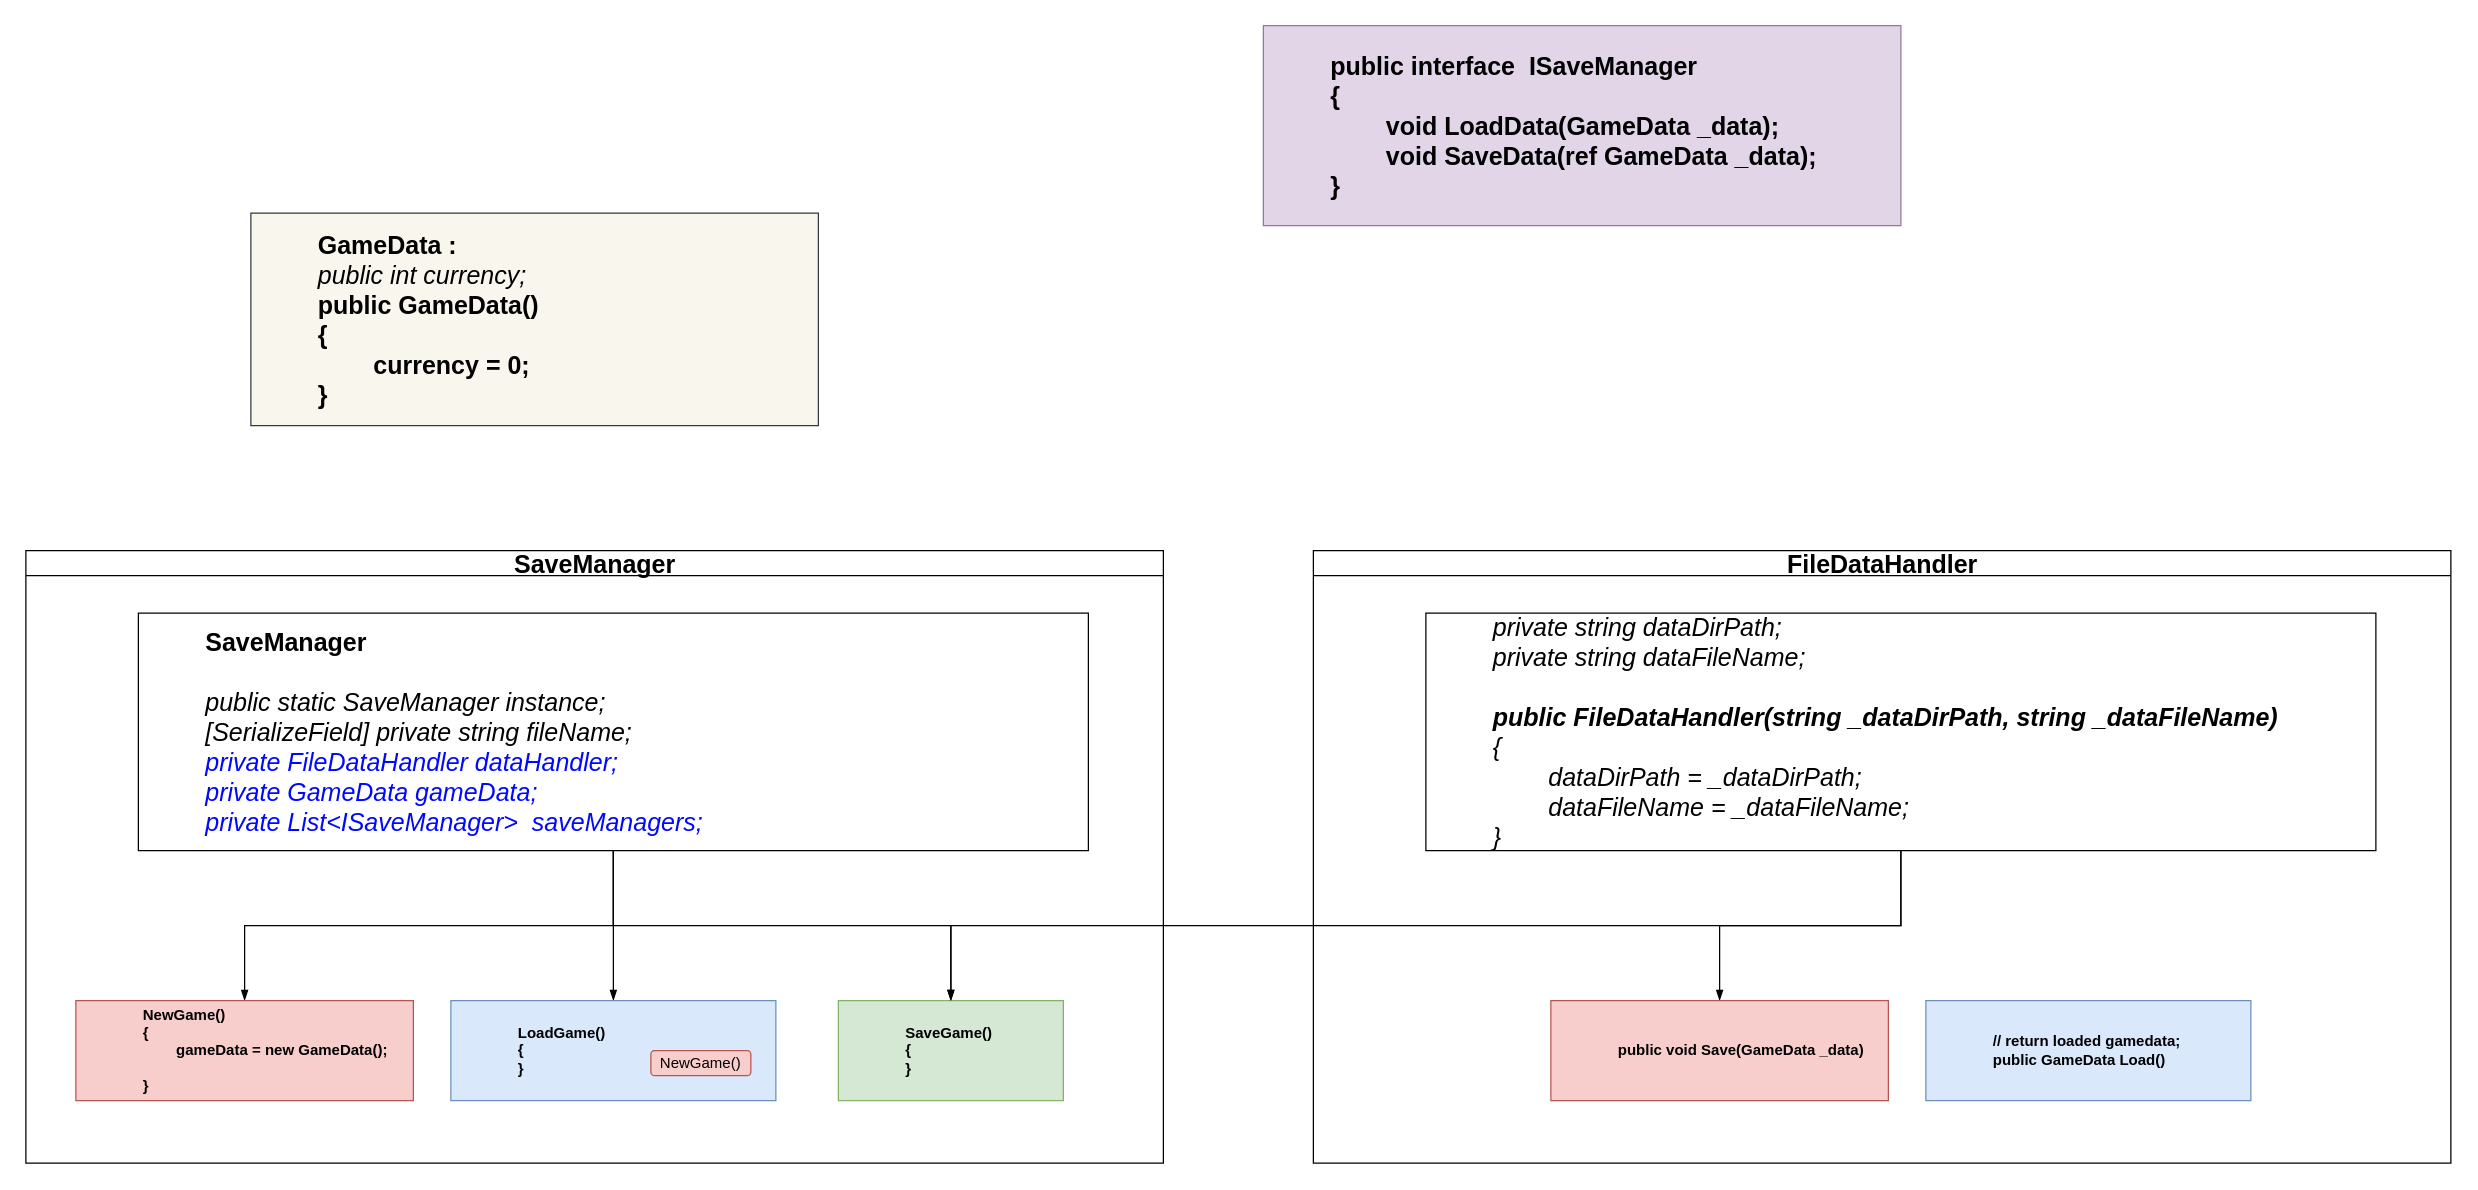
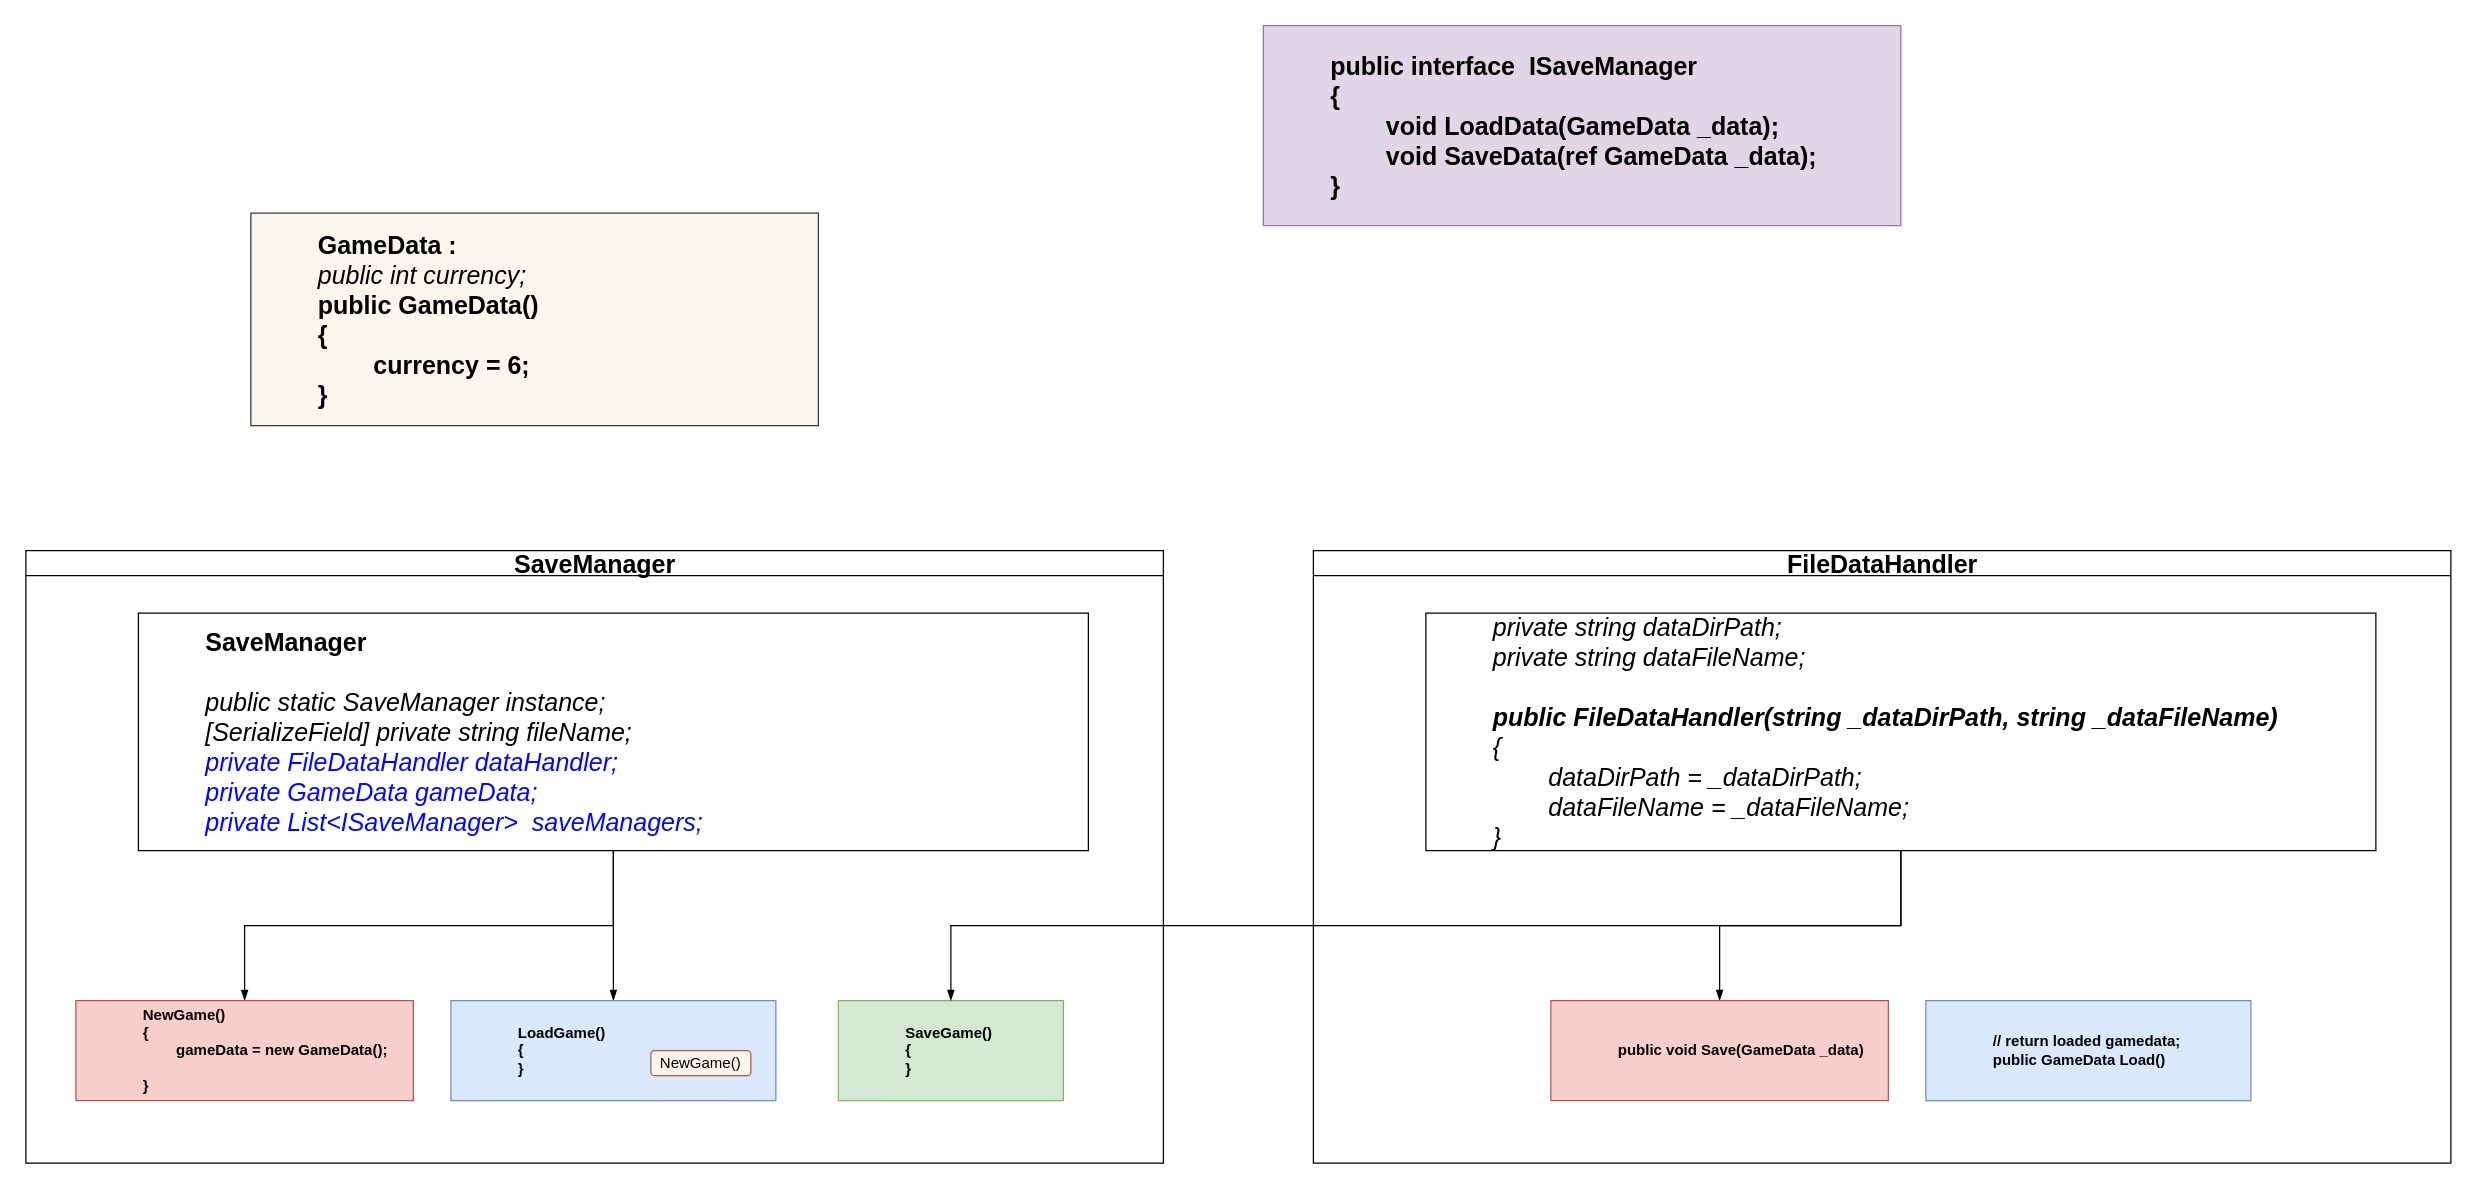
(439, 319) -> (439, 319)
(781, 926) -> none
(701, 1063) -> (701, 1063)
